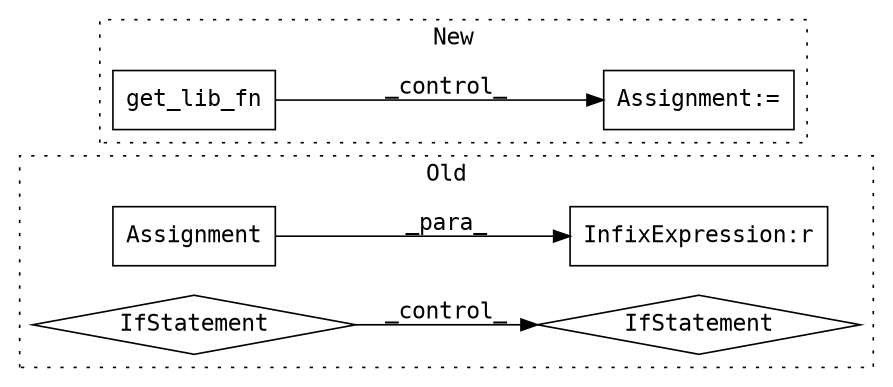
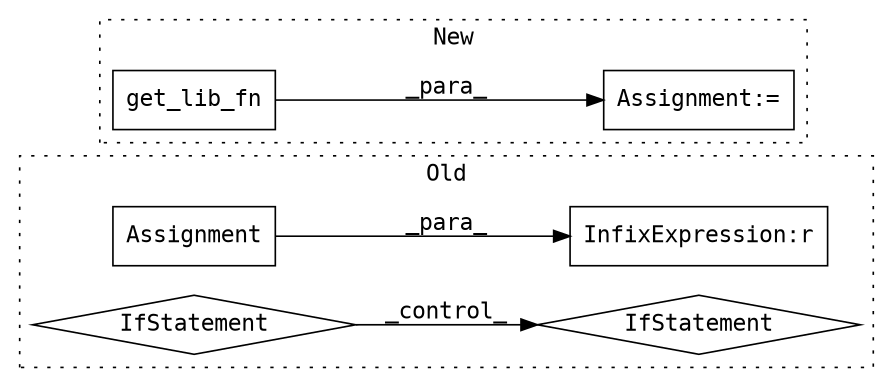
(446, 88) -> (446, 88)
